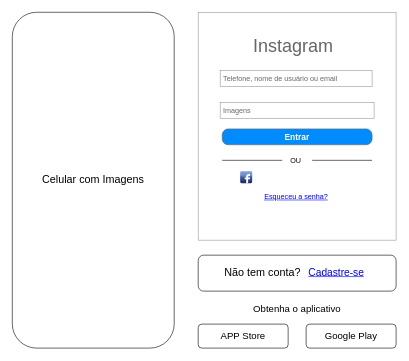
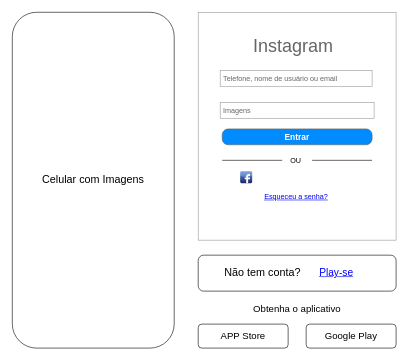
(337, 273) -> (337, 273)
